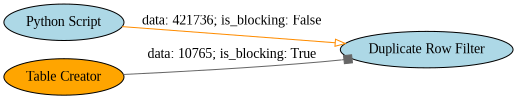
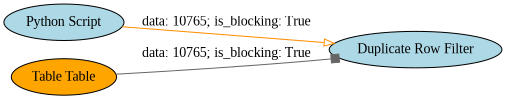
(232, 21) -> (227, 22)
(64, 77) -> (64, 77)
